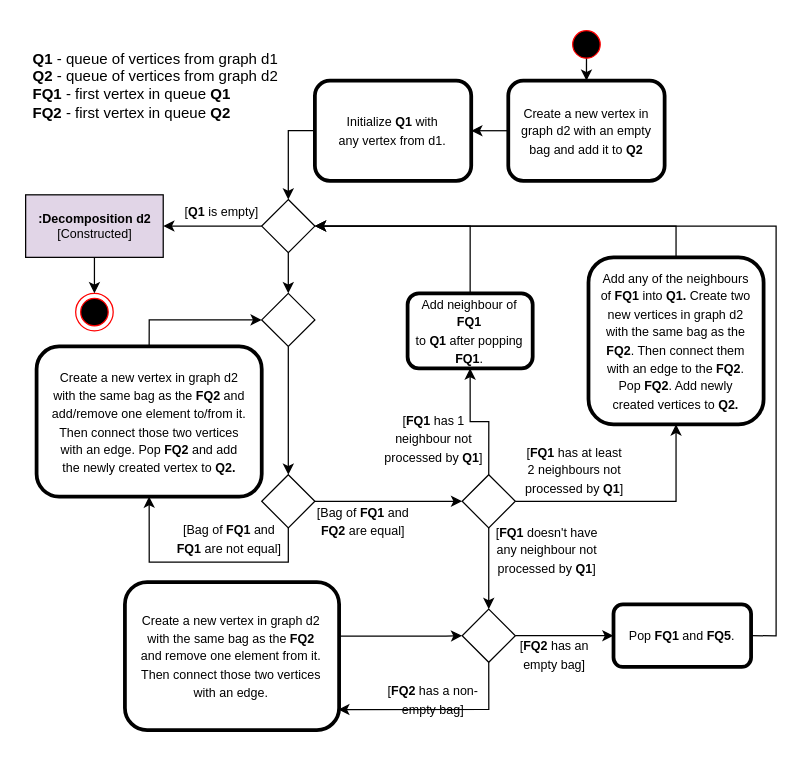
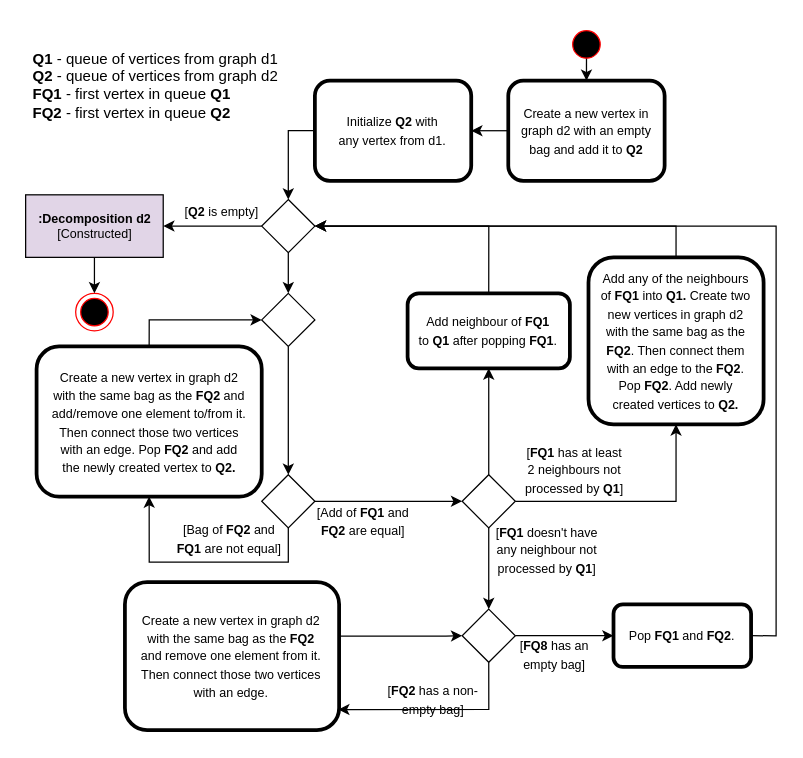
(393, 131) -> (393, 131)
(222, 212) -> (222, 212)
(470, 331) -> (488, 331)
(433, 438) -> none
(363, 521) -> (363, 521)
(229, 538) -> (229, 538)
(682, 636) -> (682, 636)
(554, 654) -> (554, 654)
